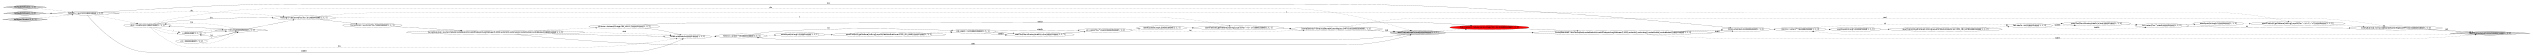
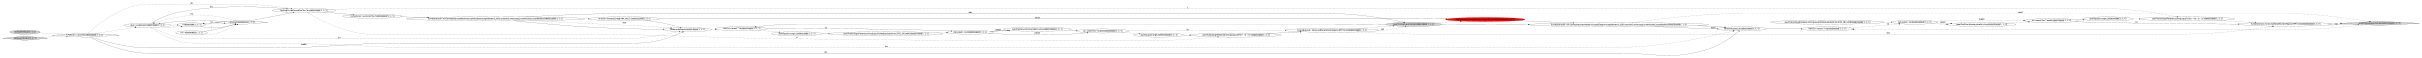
(25, 7) -> (25, 32)
(783, 9) -> (941, 47)
(25, 13) -> none
(1856, 29) -> none
